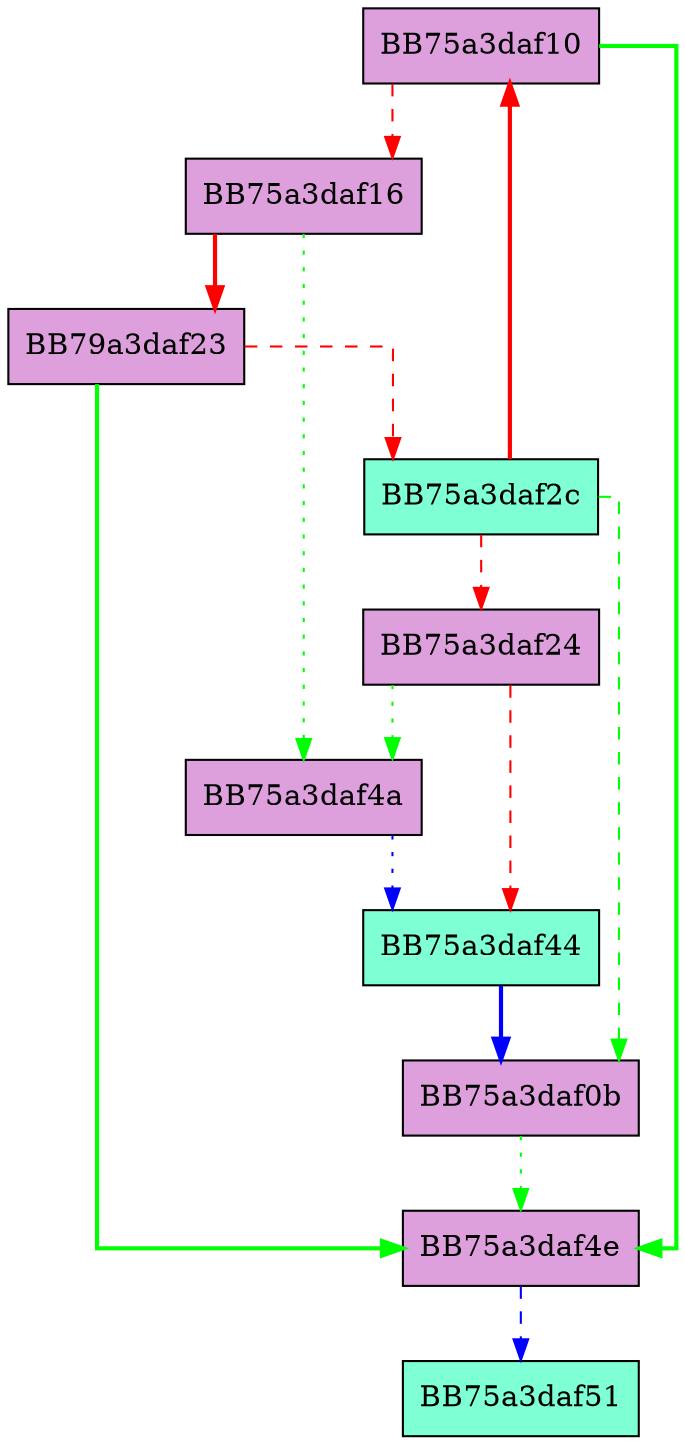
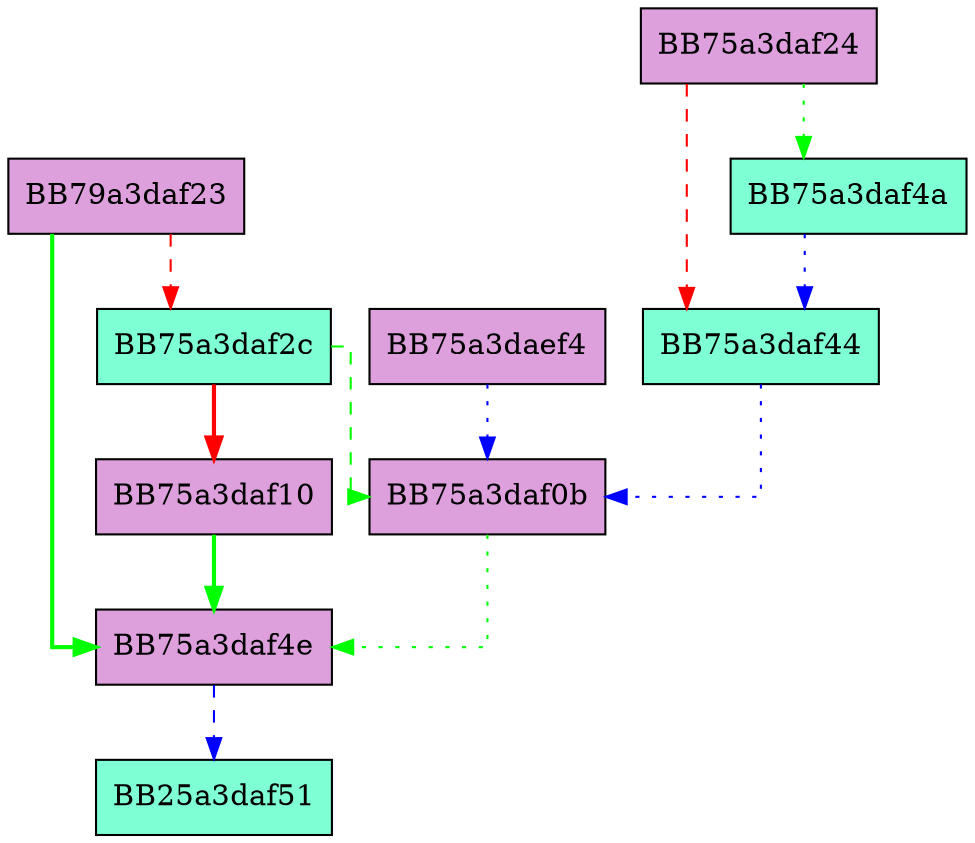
(304, 196) -> none
none -> (487, 347)
(481, 561) -> none
(304, 797) -> (849, 196)
(501, 1012) -> (750, 497)
(521, 1399) -> (214, 797)
